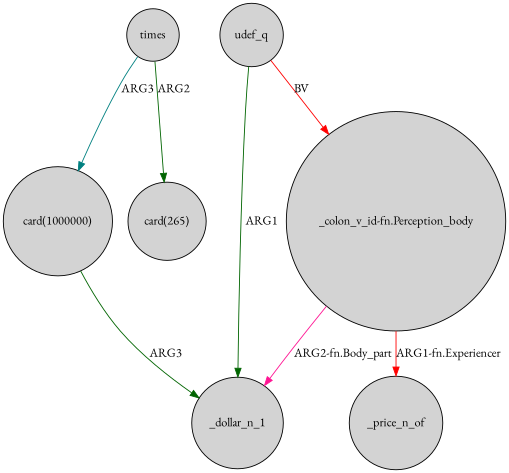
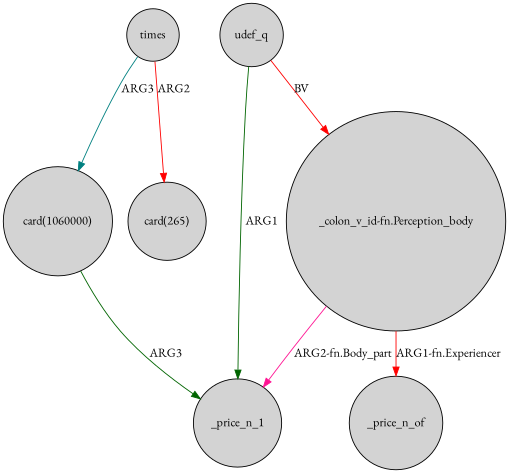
(159, 117) -> (159, 117)
(58, 221) -> (58, 221)
(238, 423) -> (238, 423)
